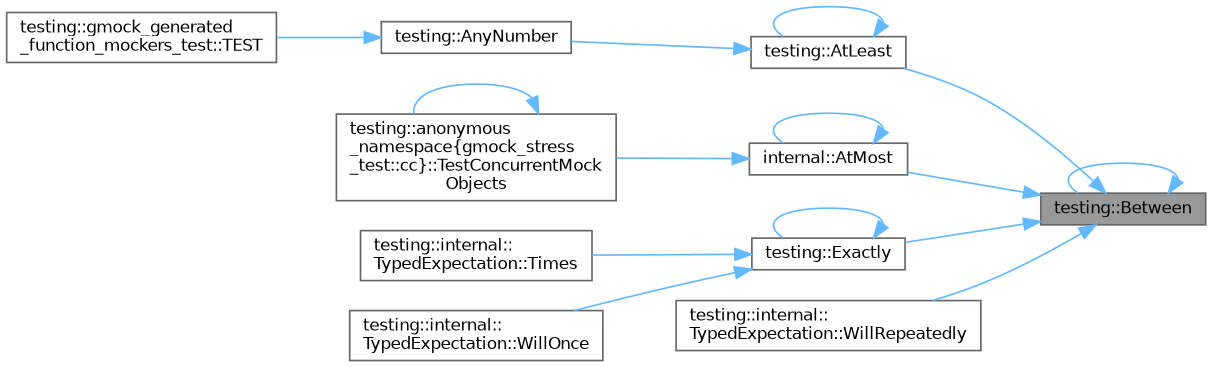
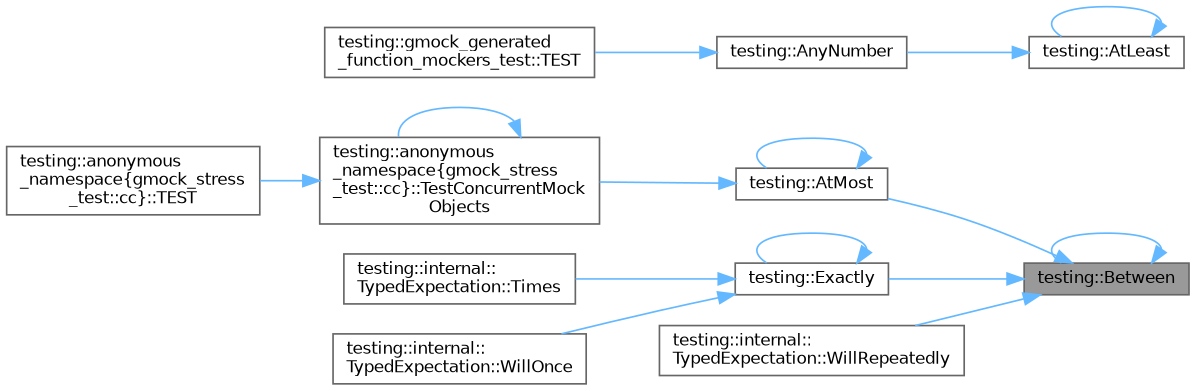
(1006, 112) -> none
(828, 159) -> (812, 184)
none -> (133, 181)
